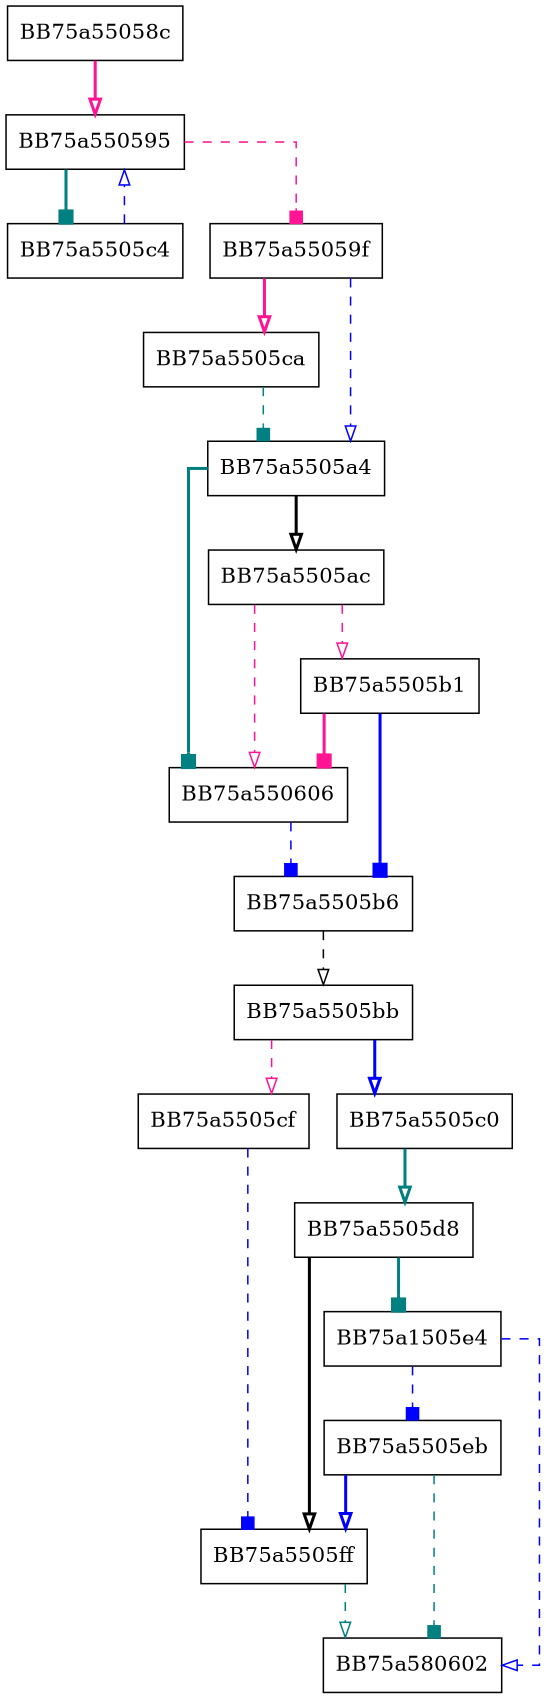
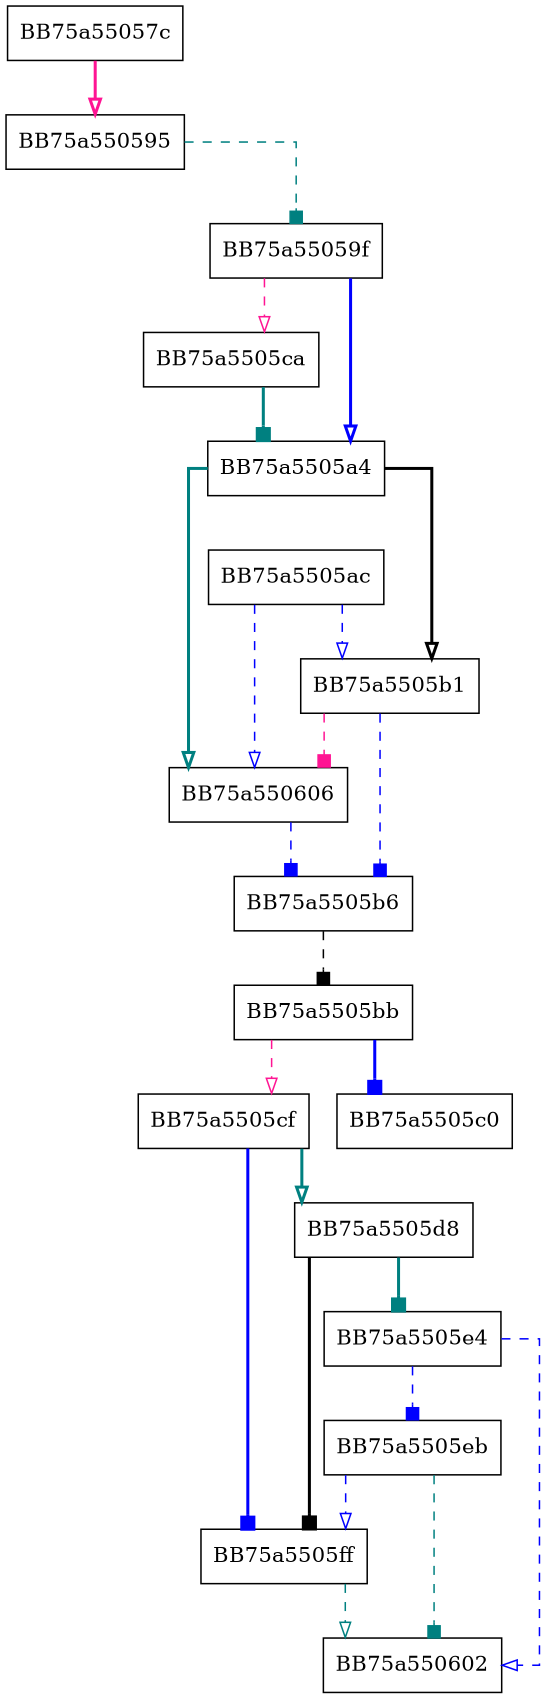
(95, 33) -> (95, 33)
(273, 142) -> (273, 142)
(95, 251) -> none
(264, 298) -> (264, 298)
(351, 352) -> (351, 352)
(263, 406) -> (263, 406)
(296, 515) -> (432, 532)
(189, 601) -> (189, 601)
(342, 624) -> (342, 624)
(255, 679) -> (255, 679)
(324, 733) -> (324, 733)
(380, 787) -> (380, 787)
(323, 950) -> (323, 950)
(375, 1059) -> (375, 1059)
(405, 1168) -> (302, 1168)
(248, 1331) -> (248, 1331)
(413, 1339) -> (413, 1339)
(309, 1386) -> (309, 1386)
(346, 1494) -> (346, 1494)
(413, 1665) -> (413, 1665)
